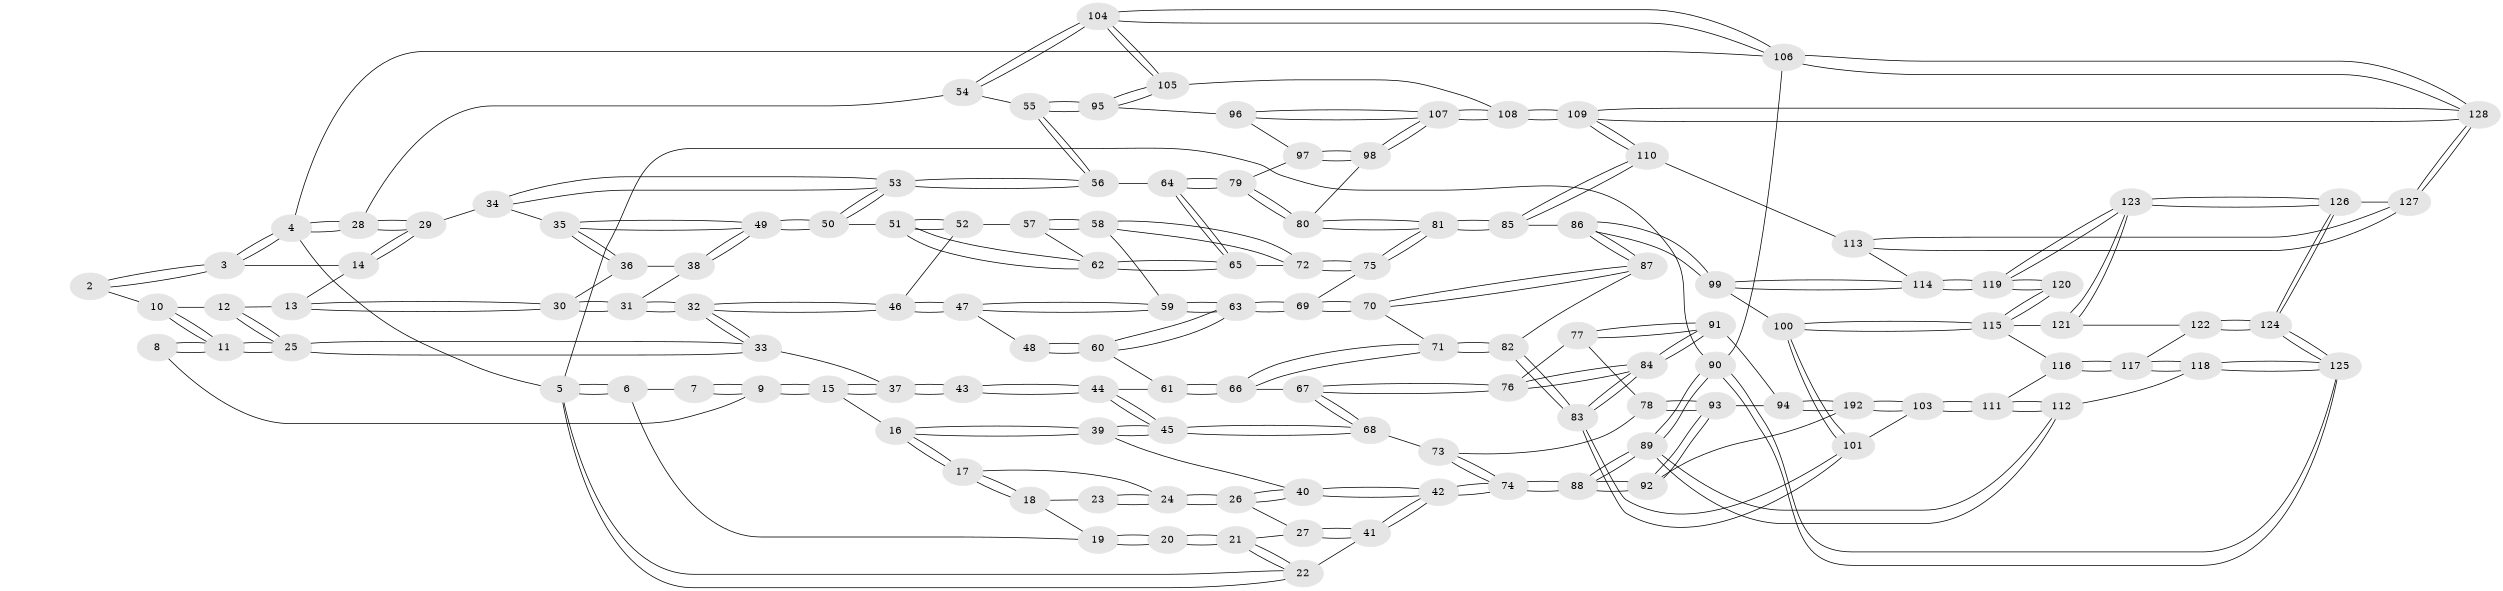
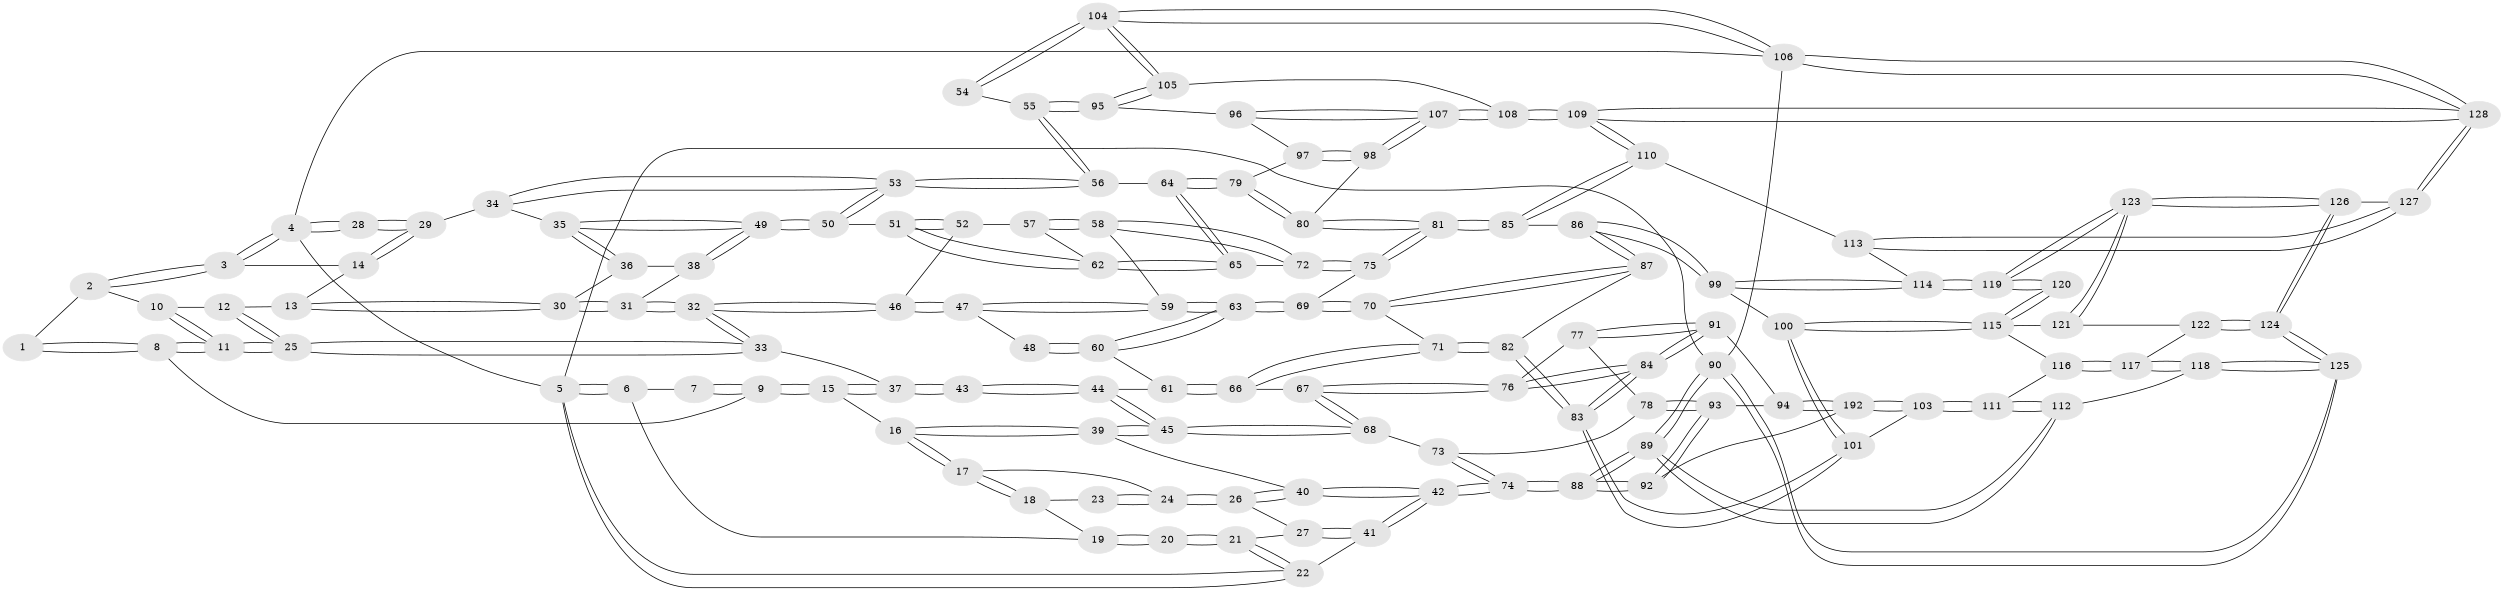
(632, 106) -> none
none -> (23, 348)
